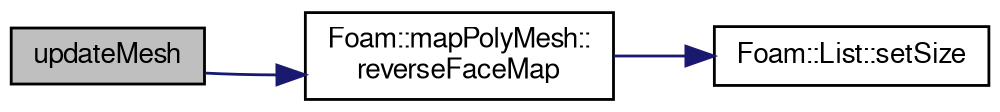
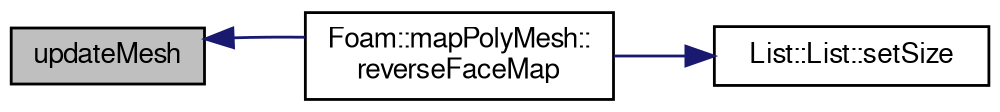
(852, 56) -> (852, 56)
(241, 74) -> (269, 37)
